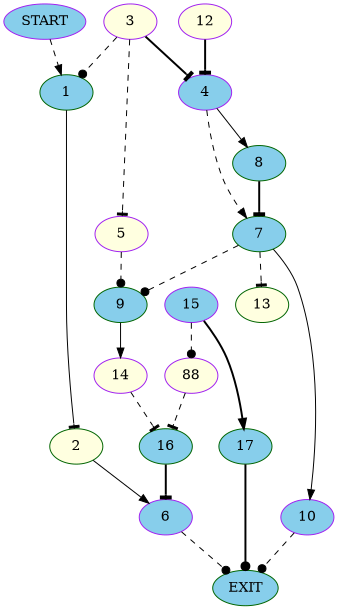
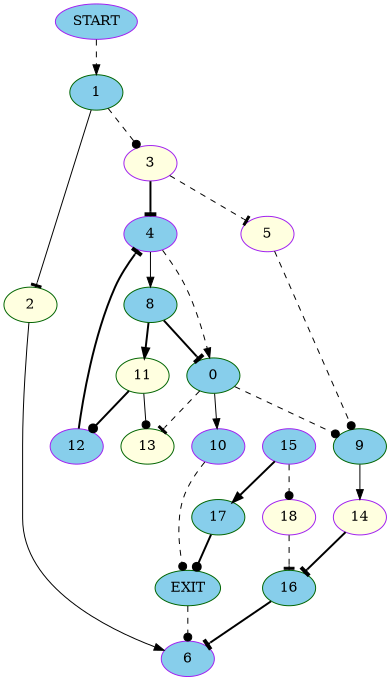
(205, 22) -> (77, 446)
(101, 54) -> (121, 125)
(259, 234) -> (213, 376)
none -> (143, 376)
(191, 376) -> (289, 517)
(142, 409) -> (326, 551)
(202, 550) -> (188, 620)
